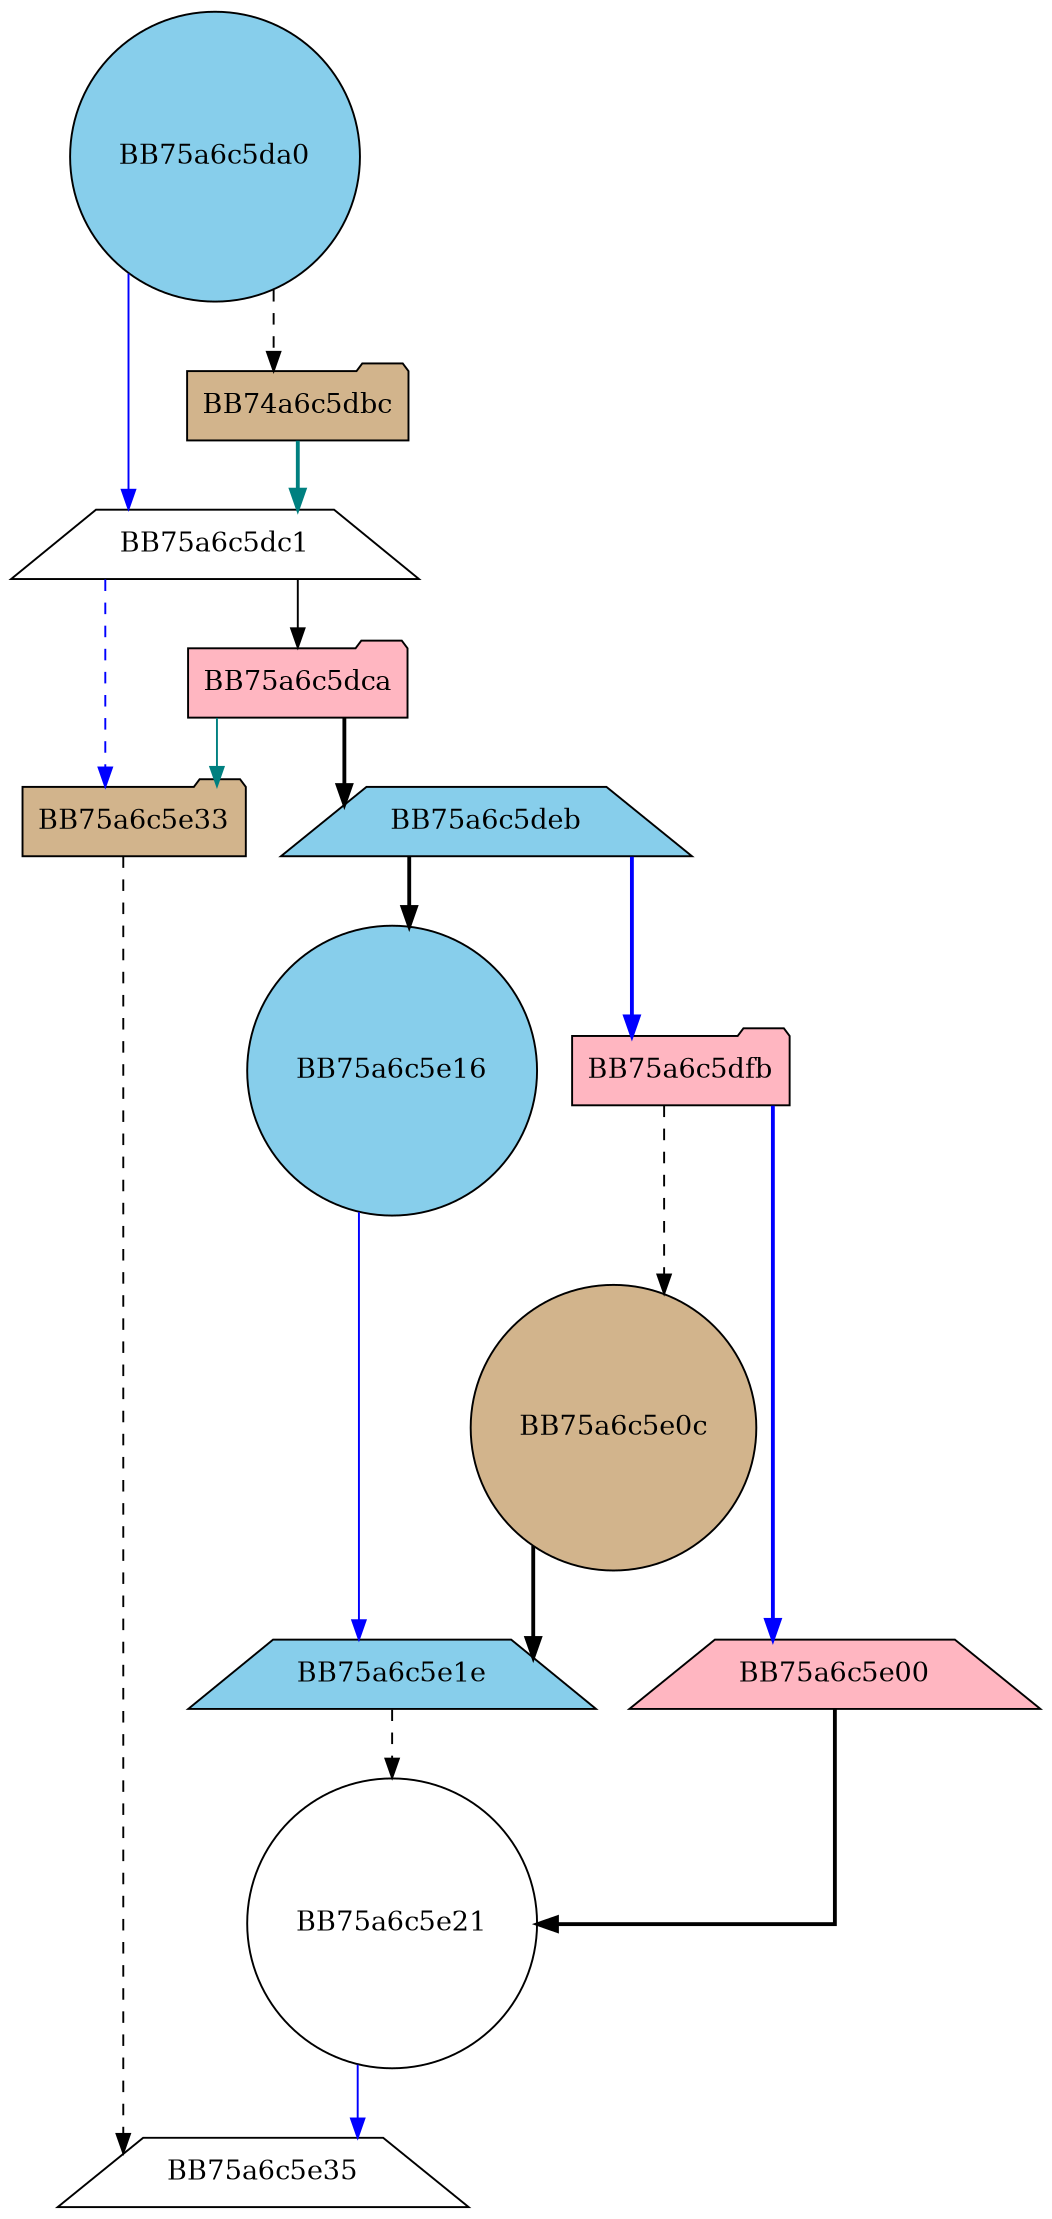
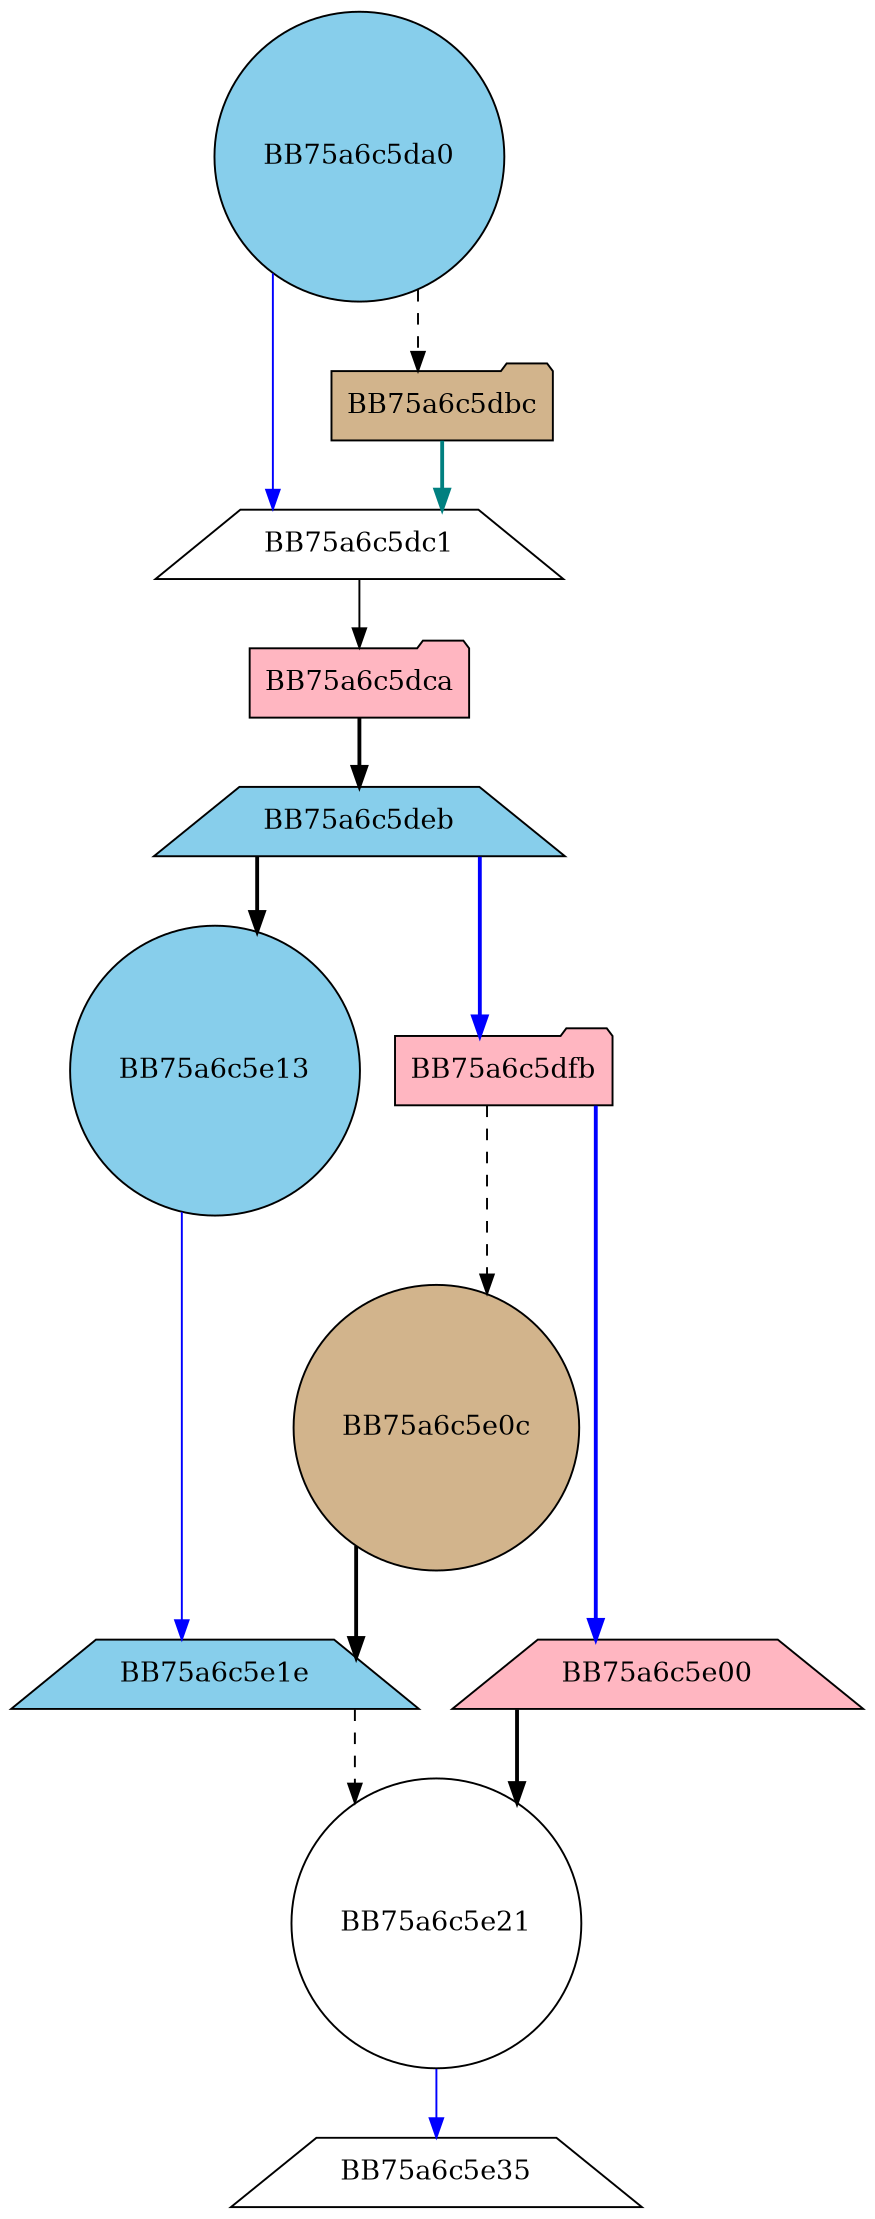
(298, 406) -> (442, 406)
(134, 821) -> none
(392, 1071) -> (215, 1071)
